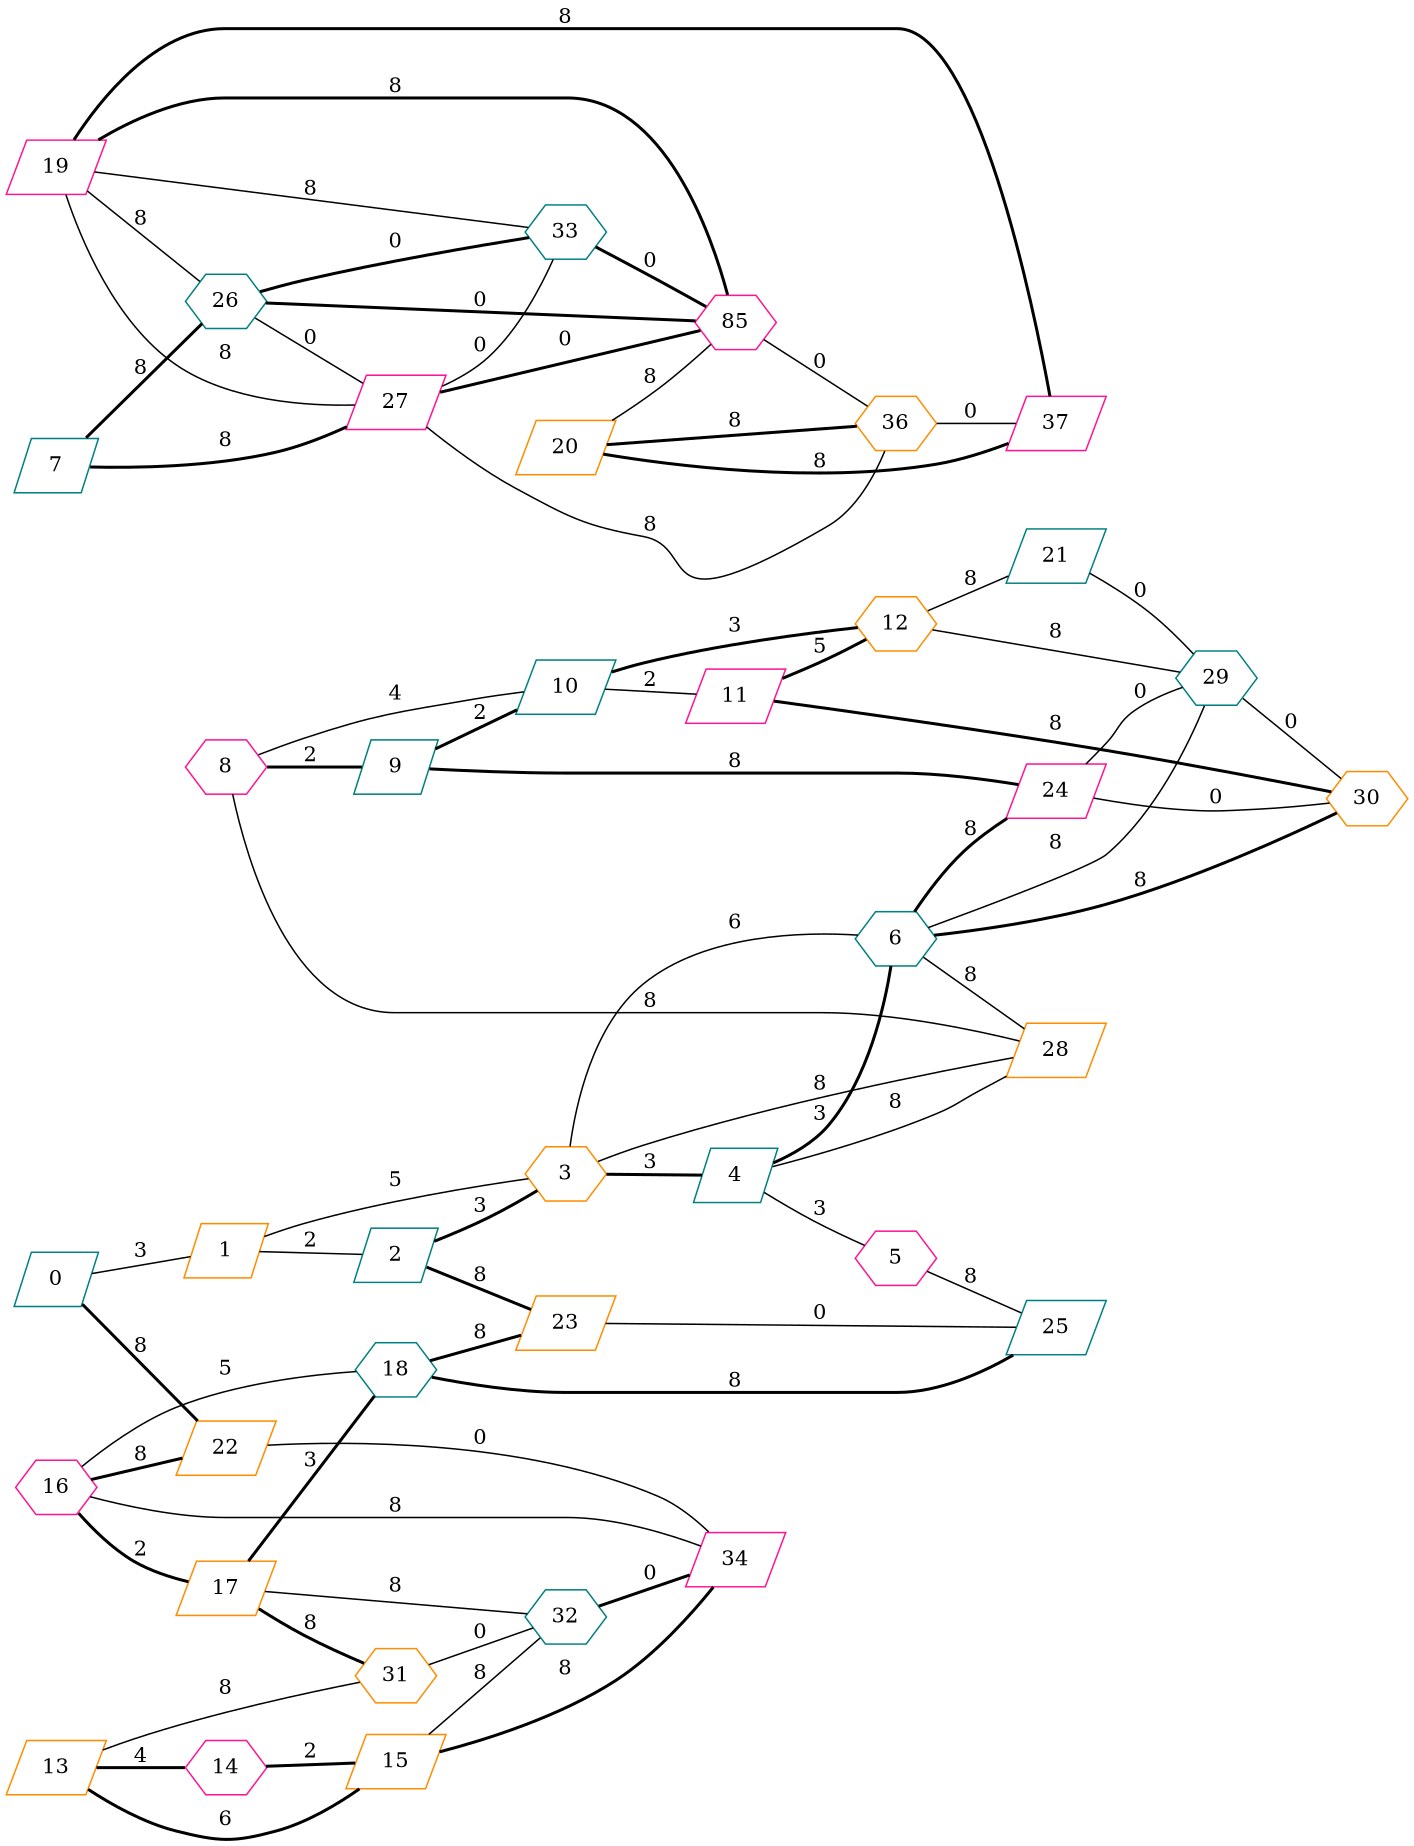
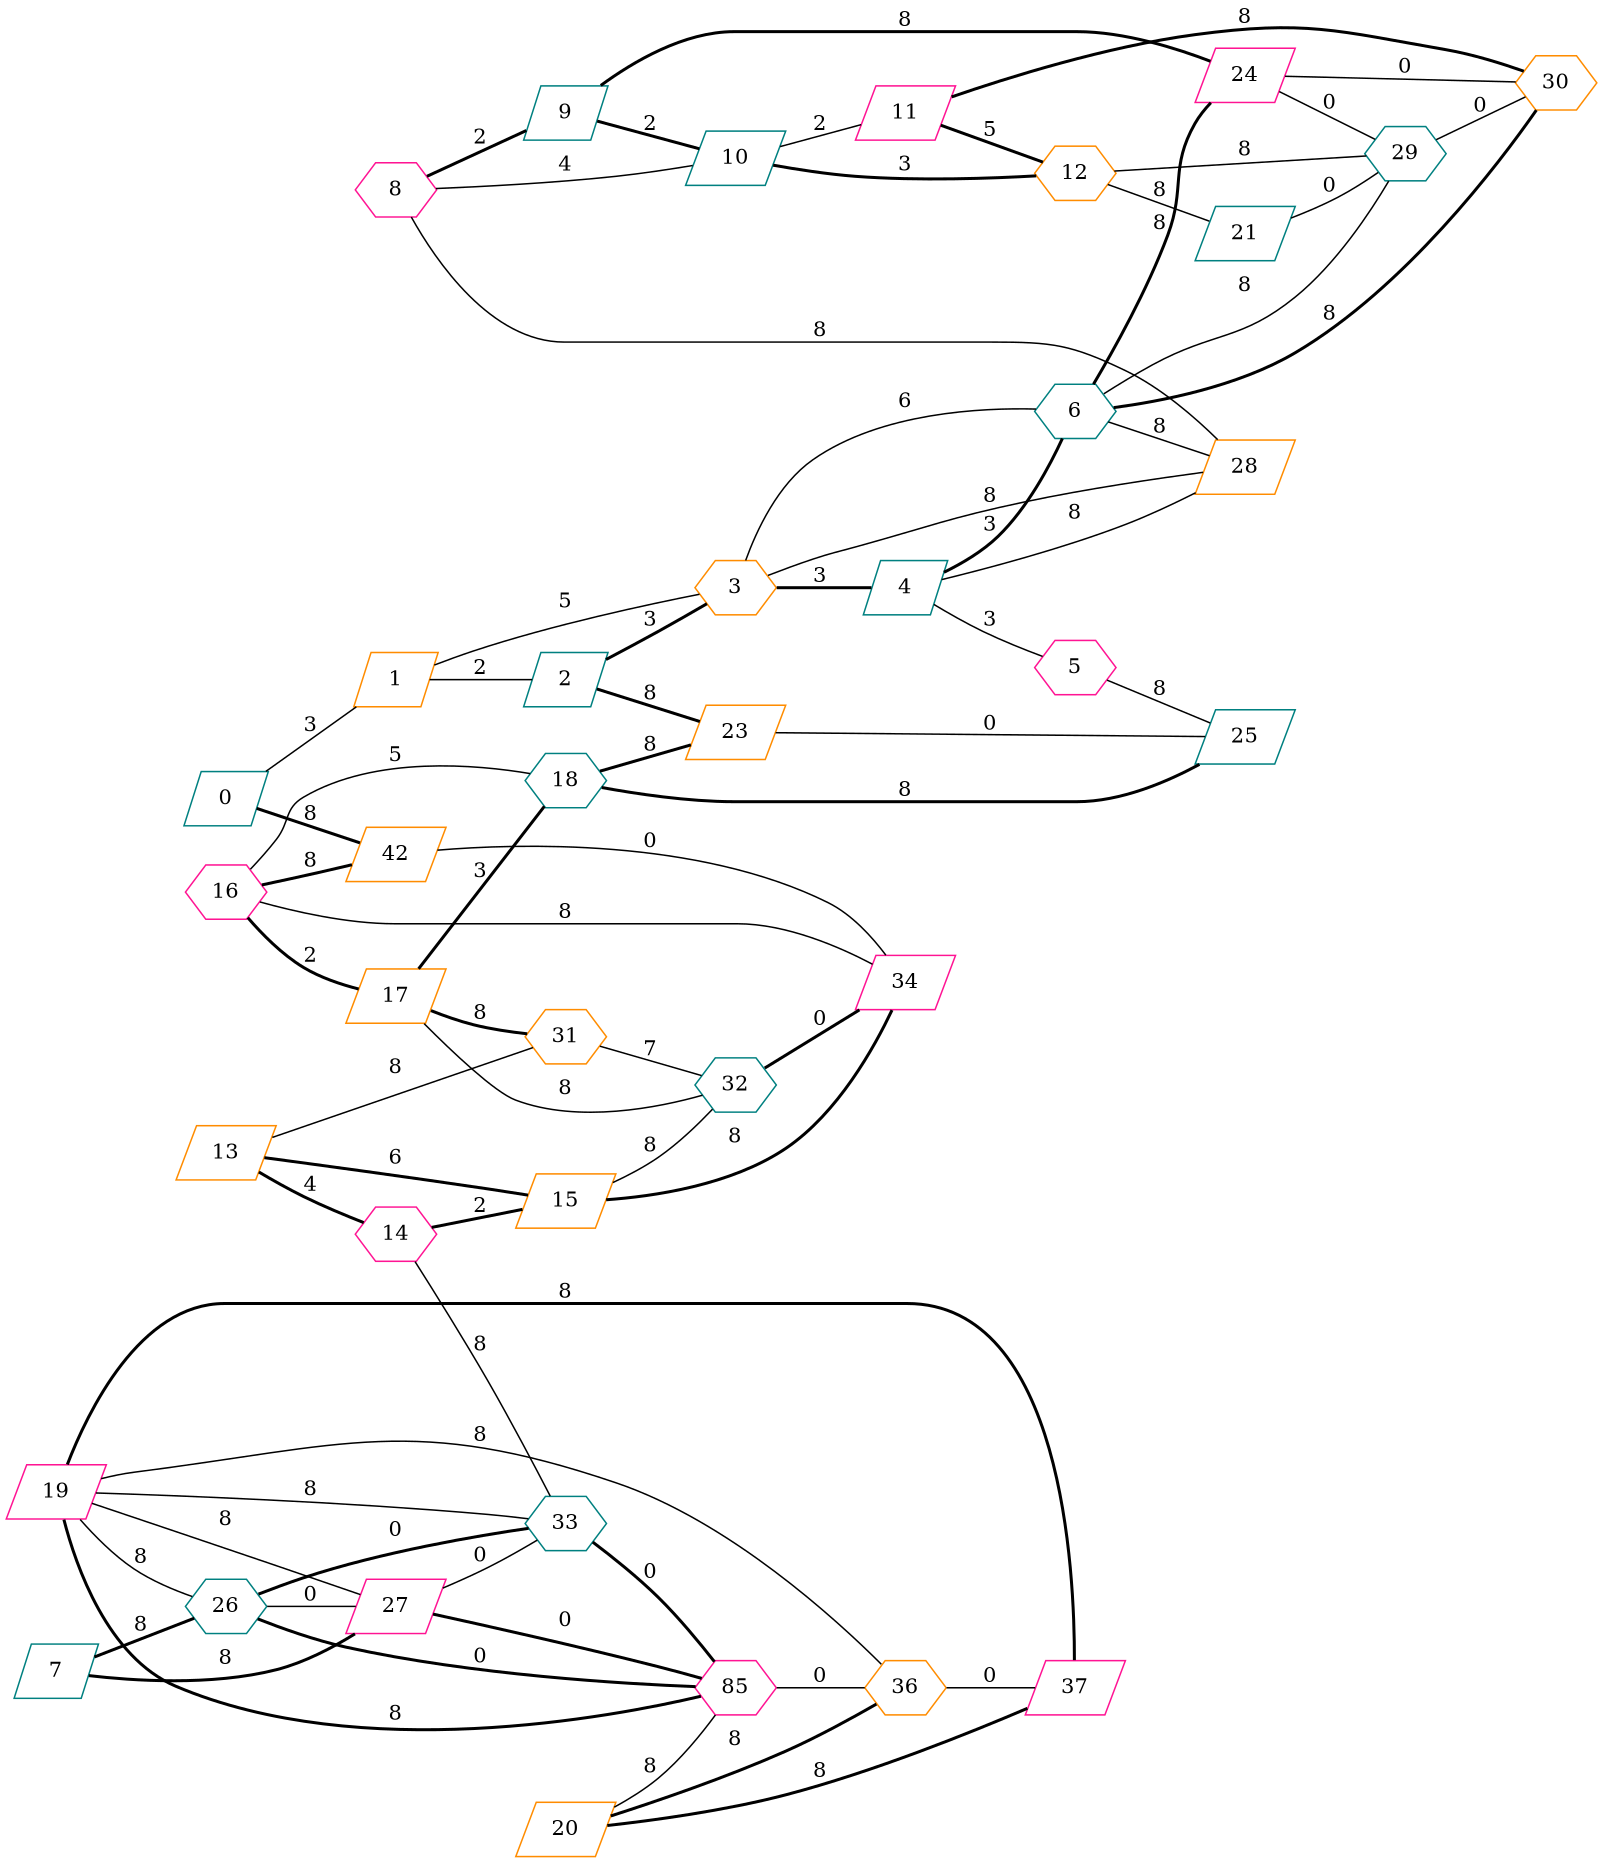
(669, 553) -> (500, 1452)
none -> (486, 1377)
(226, 1448) -> (396, 854)
(481, 1633) -> (651, 1050)
